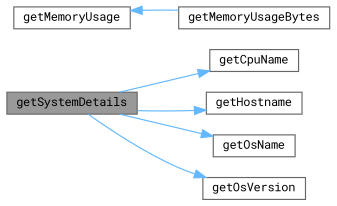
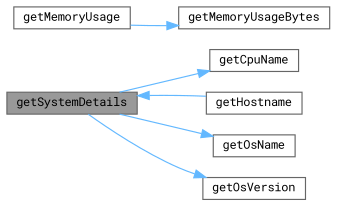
(160, 10) -> (149, 26)
(166, 111) -> (178, 95)
